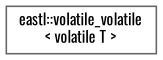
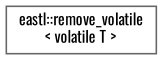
(81, 30) -> (81, 30)
